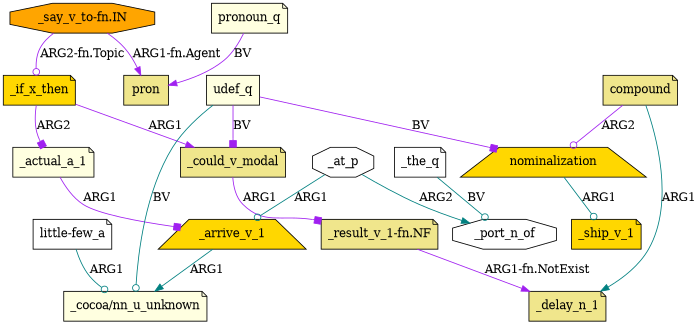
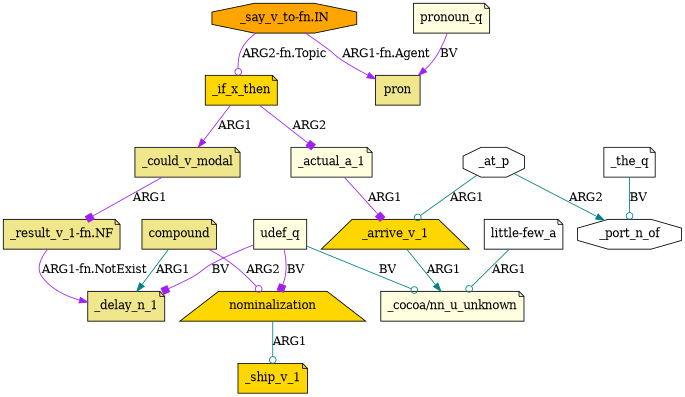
(233, 122) -> (211, 264)
